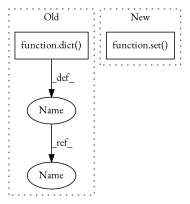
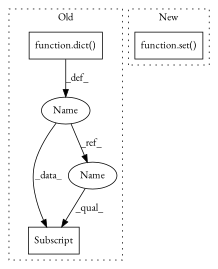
none -> (54, 241)
